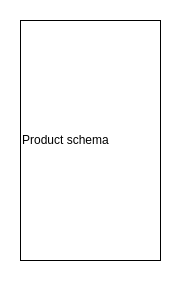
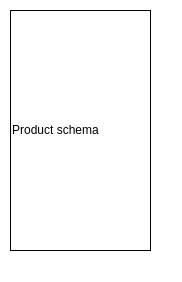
(91, 141) -> (81, 131)
